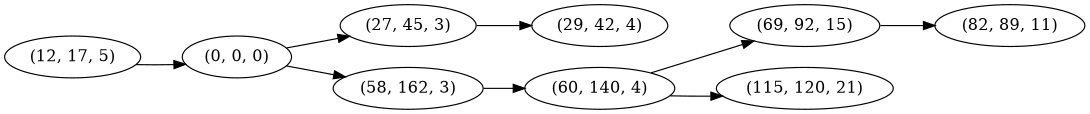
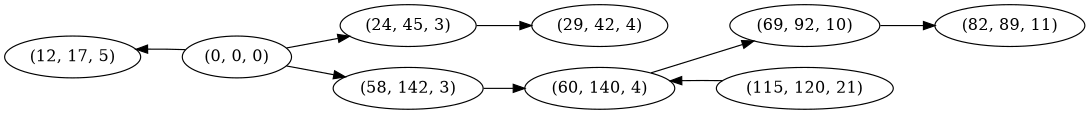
(408, 26) -> (408, 26)
(805, 26) -> (805, 26)
(155, 65) -> (167, 49)
(408, 88) -> (408, 88)
(690, 96) -> (702, 81)
